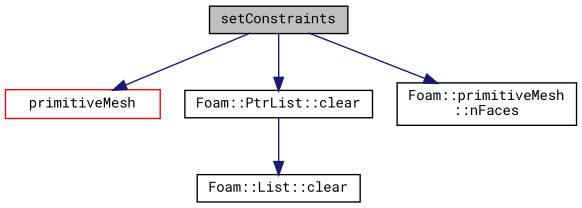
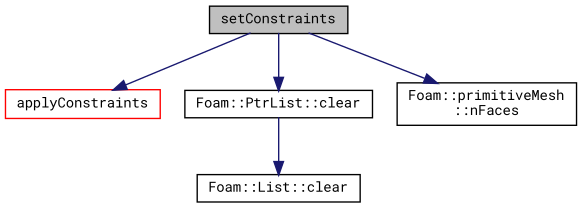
(83, 104) -> (83, 104)
